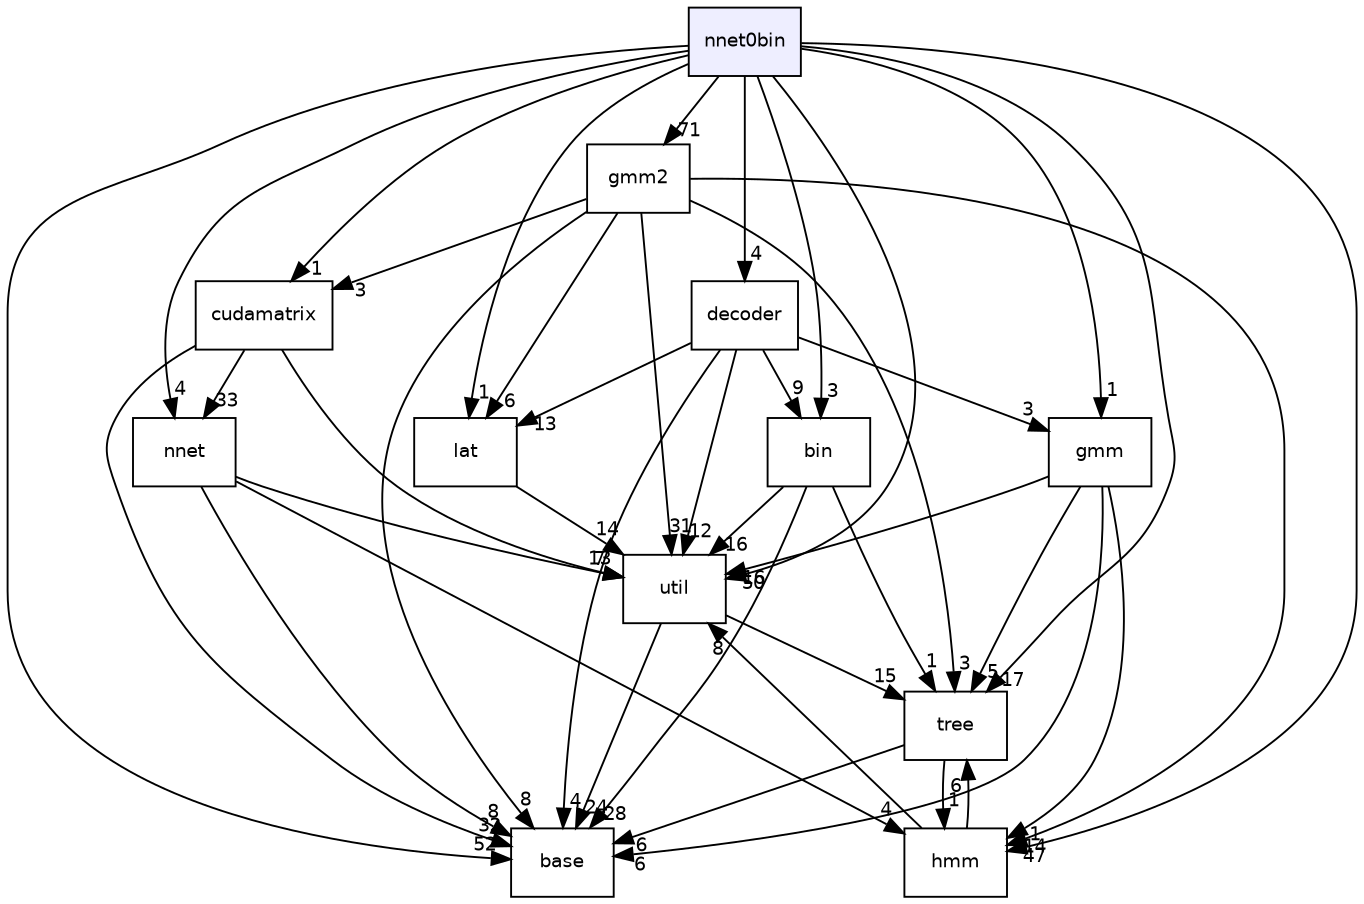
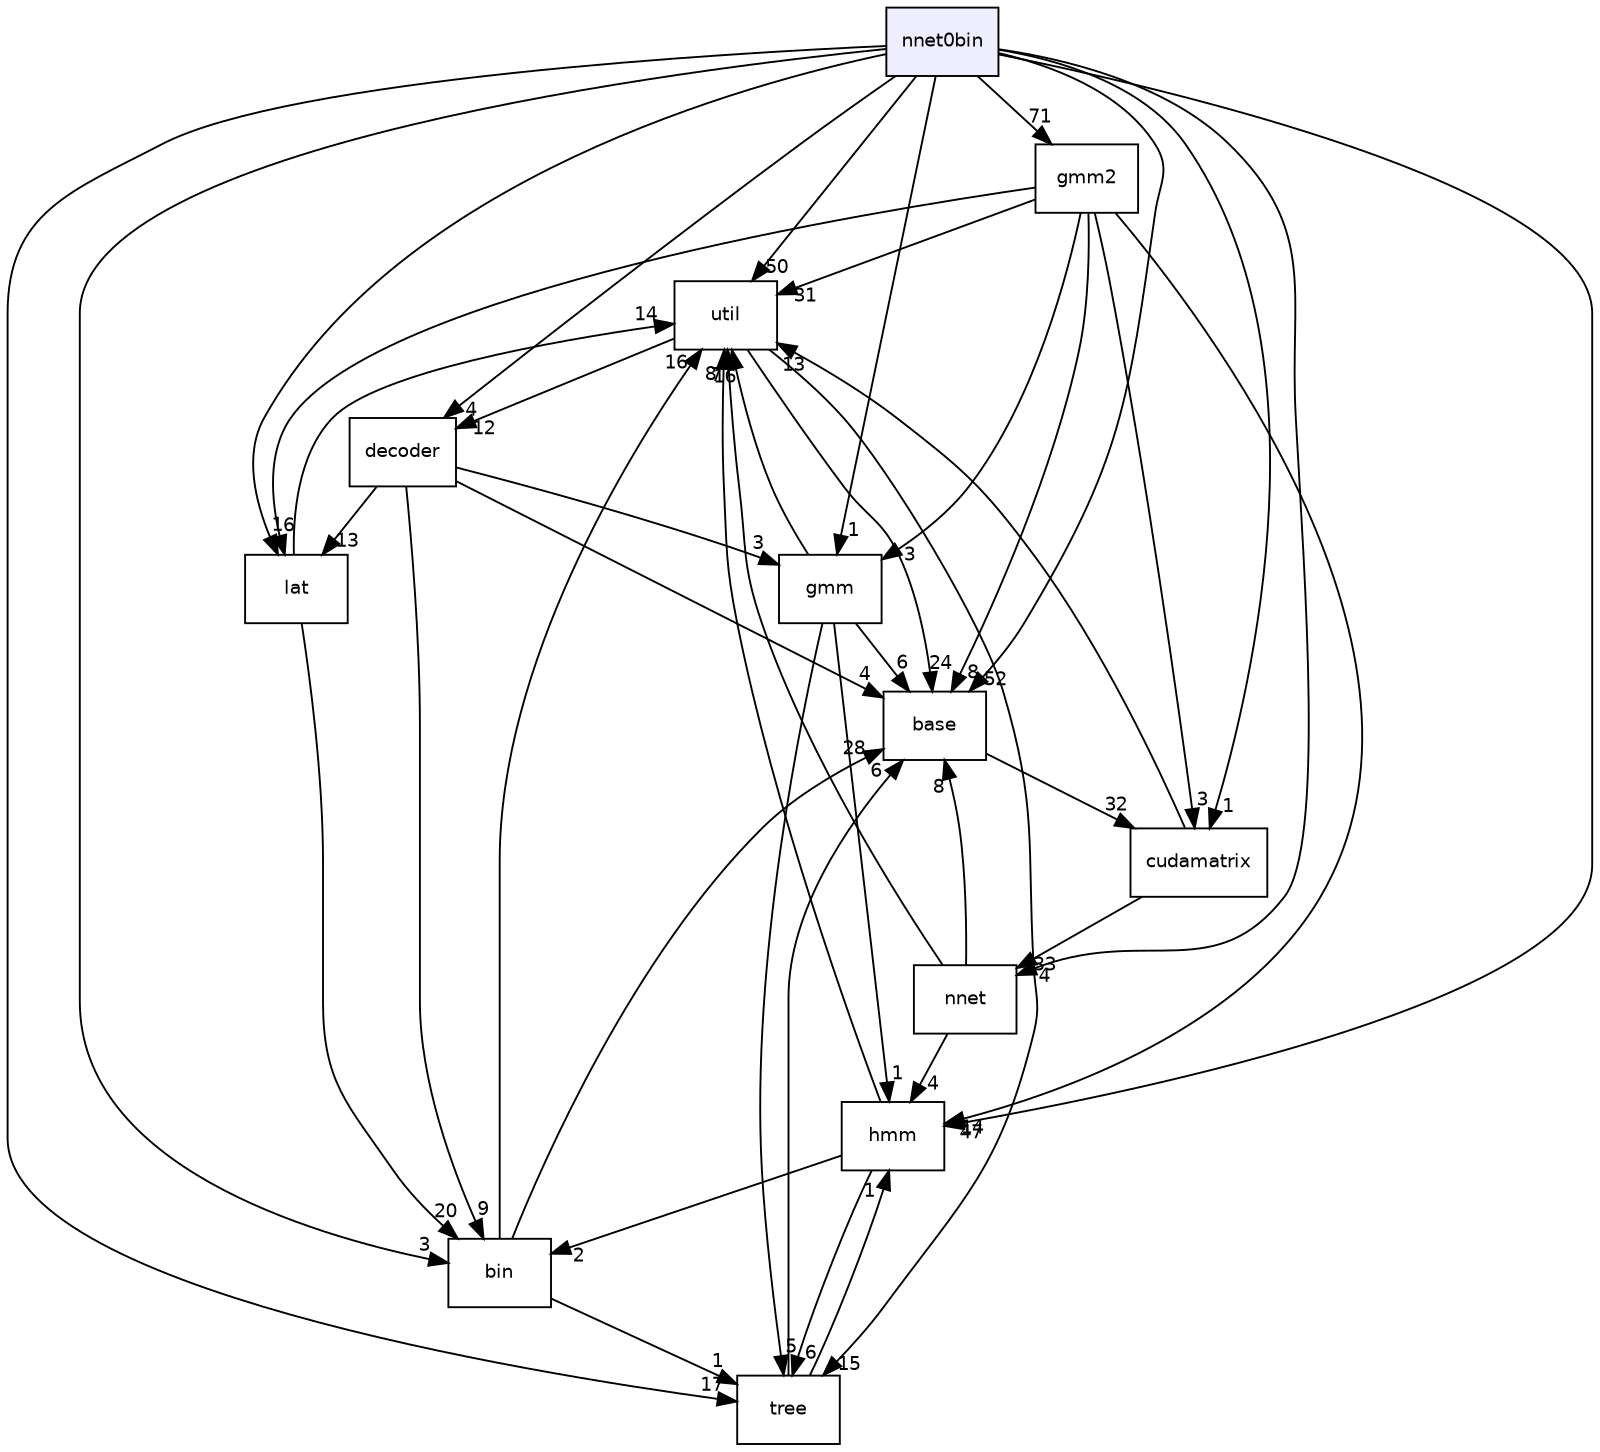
(889, 395) -> (1020, 399)
(712, 443) -> (574, 380)
(198, 643) -> (1052, 787)
none -> (323, 943)
none -> (705, 1202)
